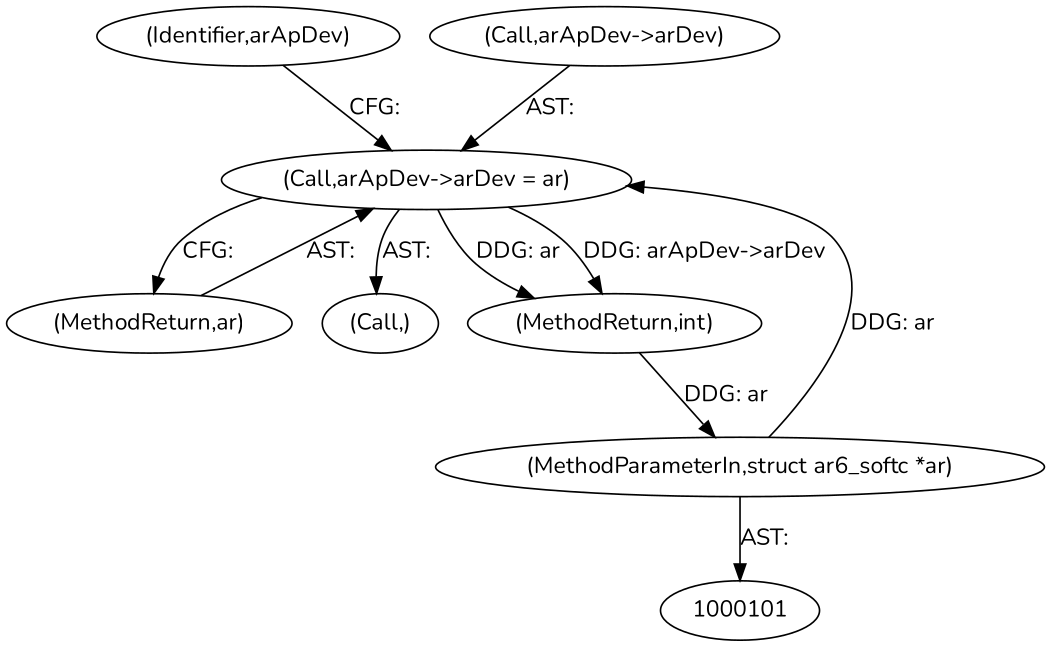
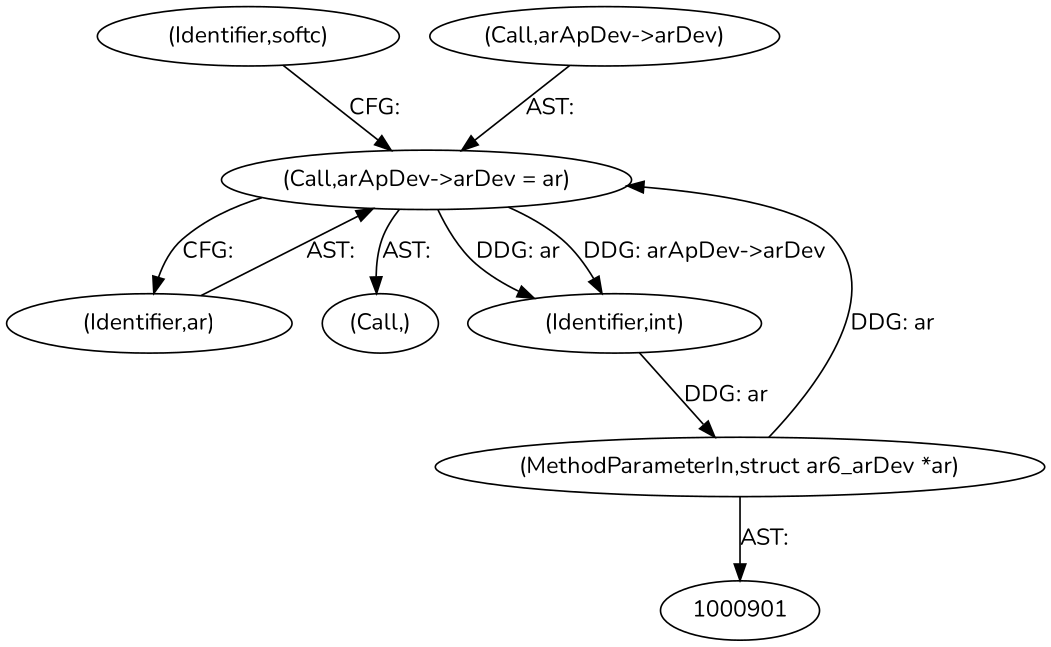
(248, 36) -> (248, 36)
(149, 323) -> (149, 323)
(615, 323) -> (615, 323)
(740, 467) -> (740, 467)
(740, 610) -> (740, 610)
